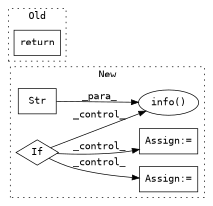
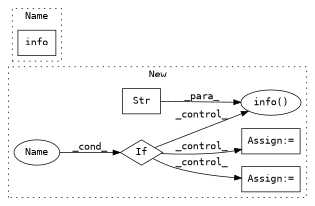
(37, 17) -> (37, 17)
(37, 43) -> (37, 43)
none -> (37, 153)
